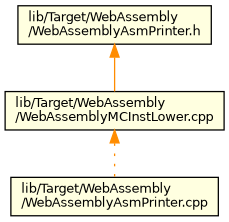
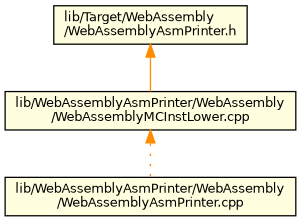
(115, 111) -> (150, 111)
(115, 197) -> (150, 197)
